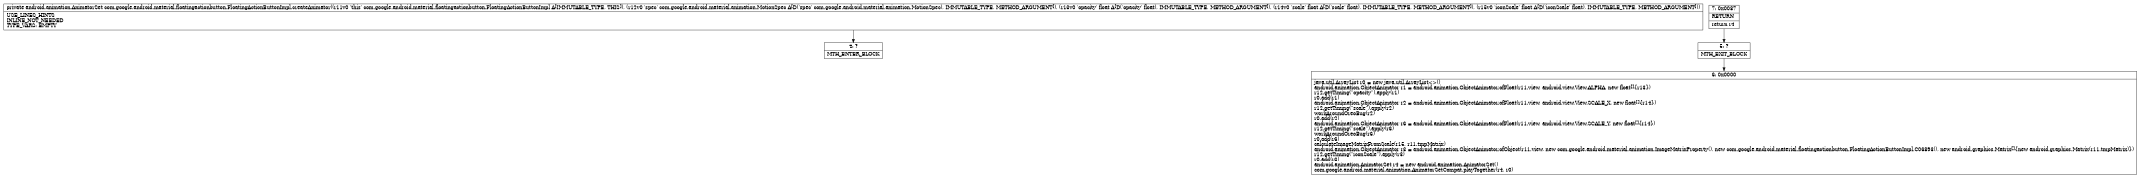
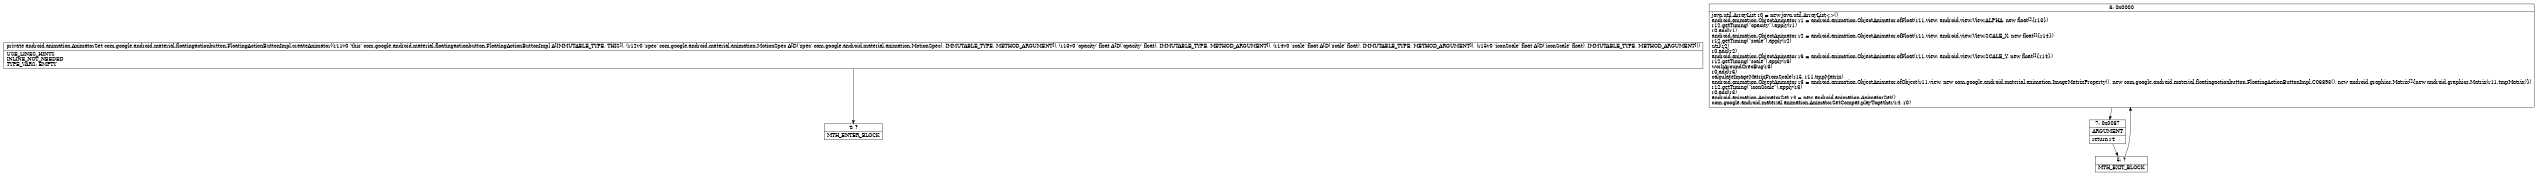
(1723, 17) -> (2108, 132)
none -> (2111, 112)
(1345, 114) -> (1721, 46)
